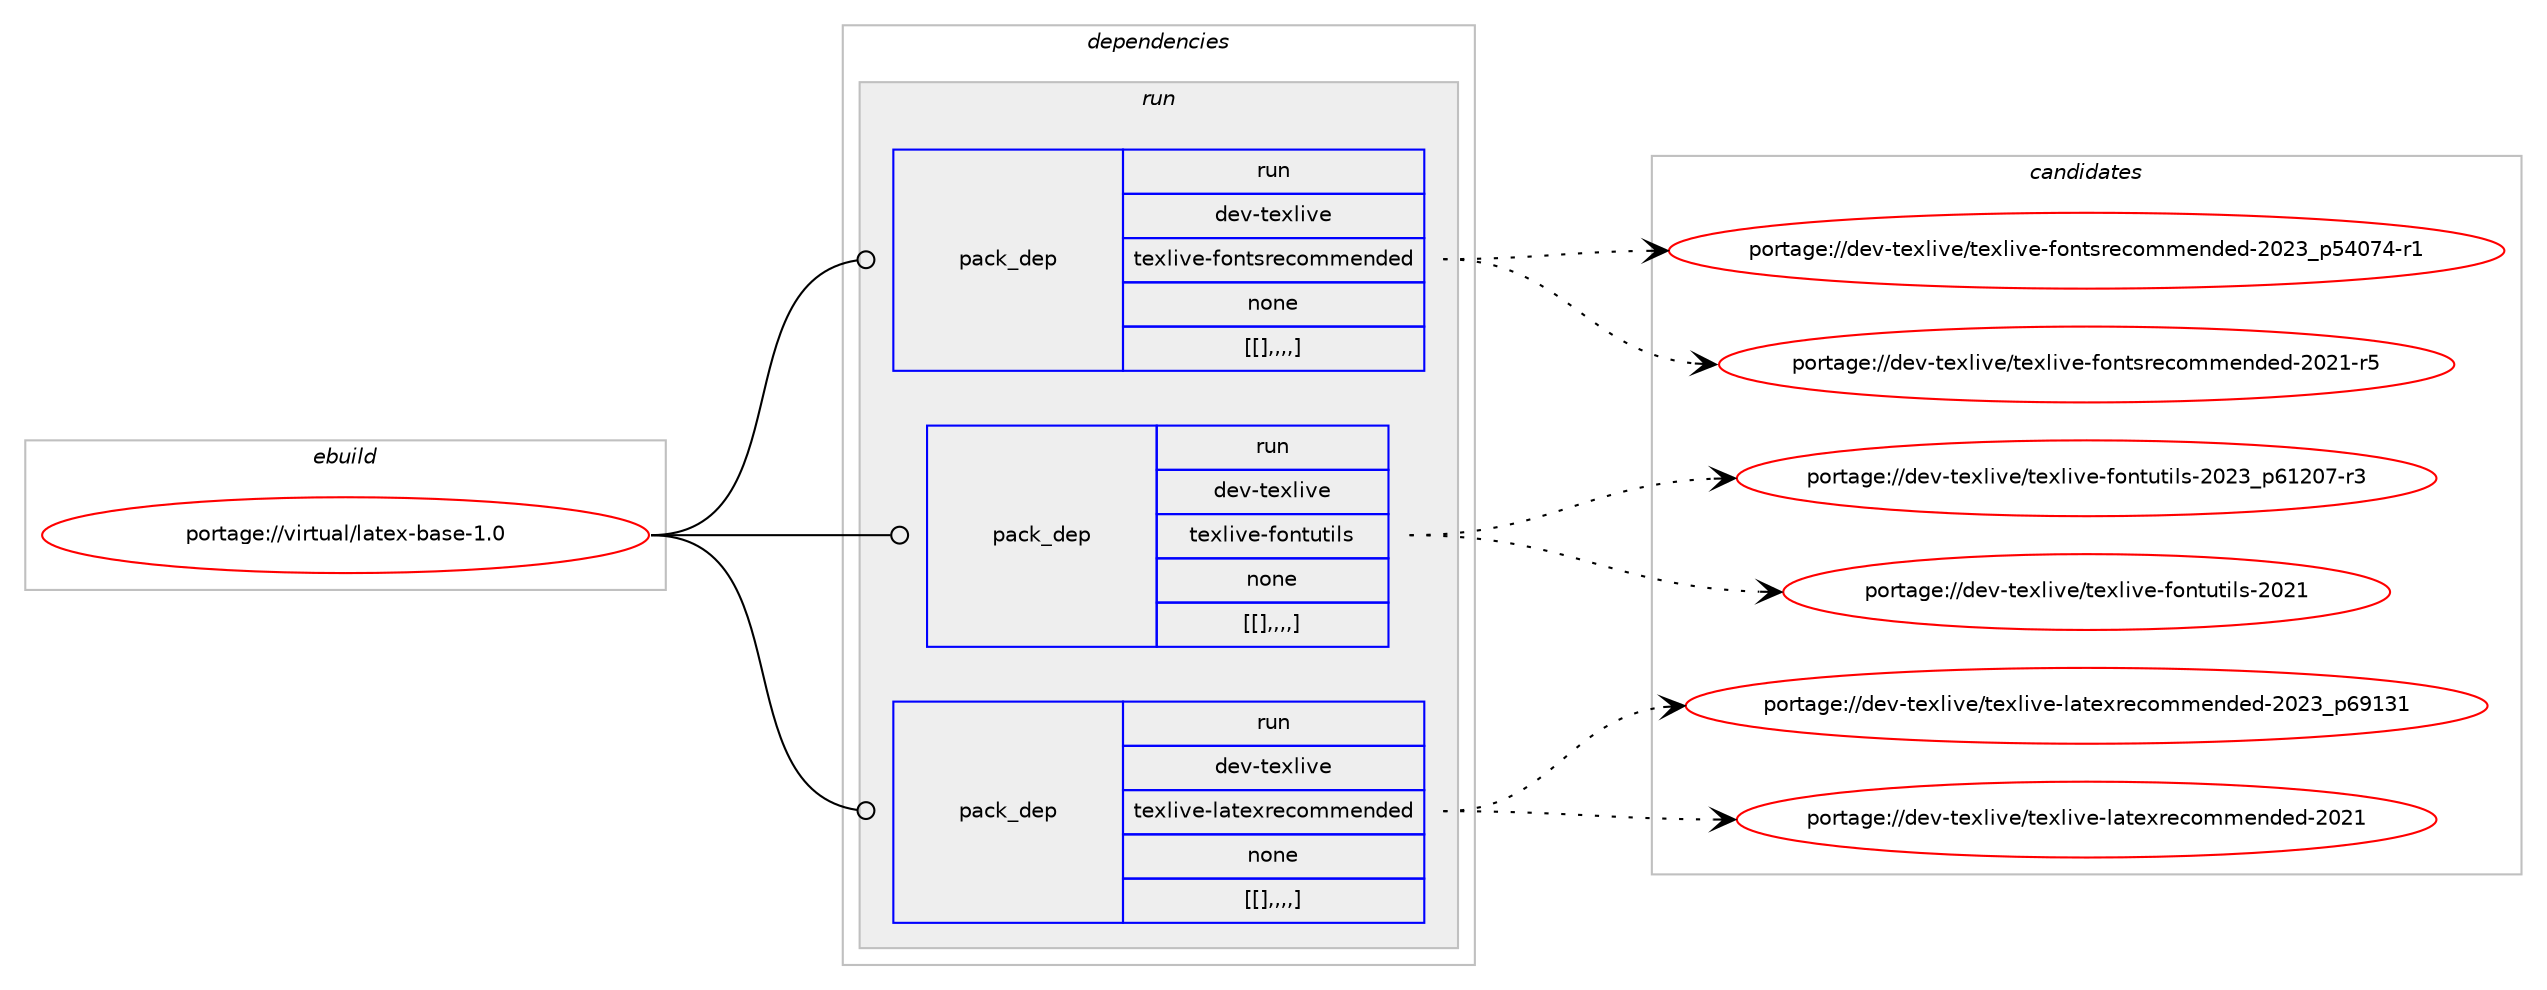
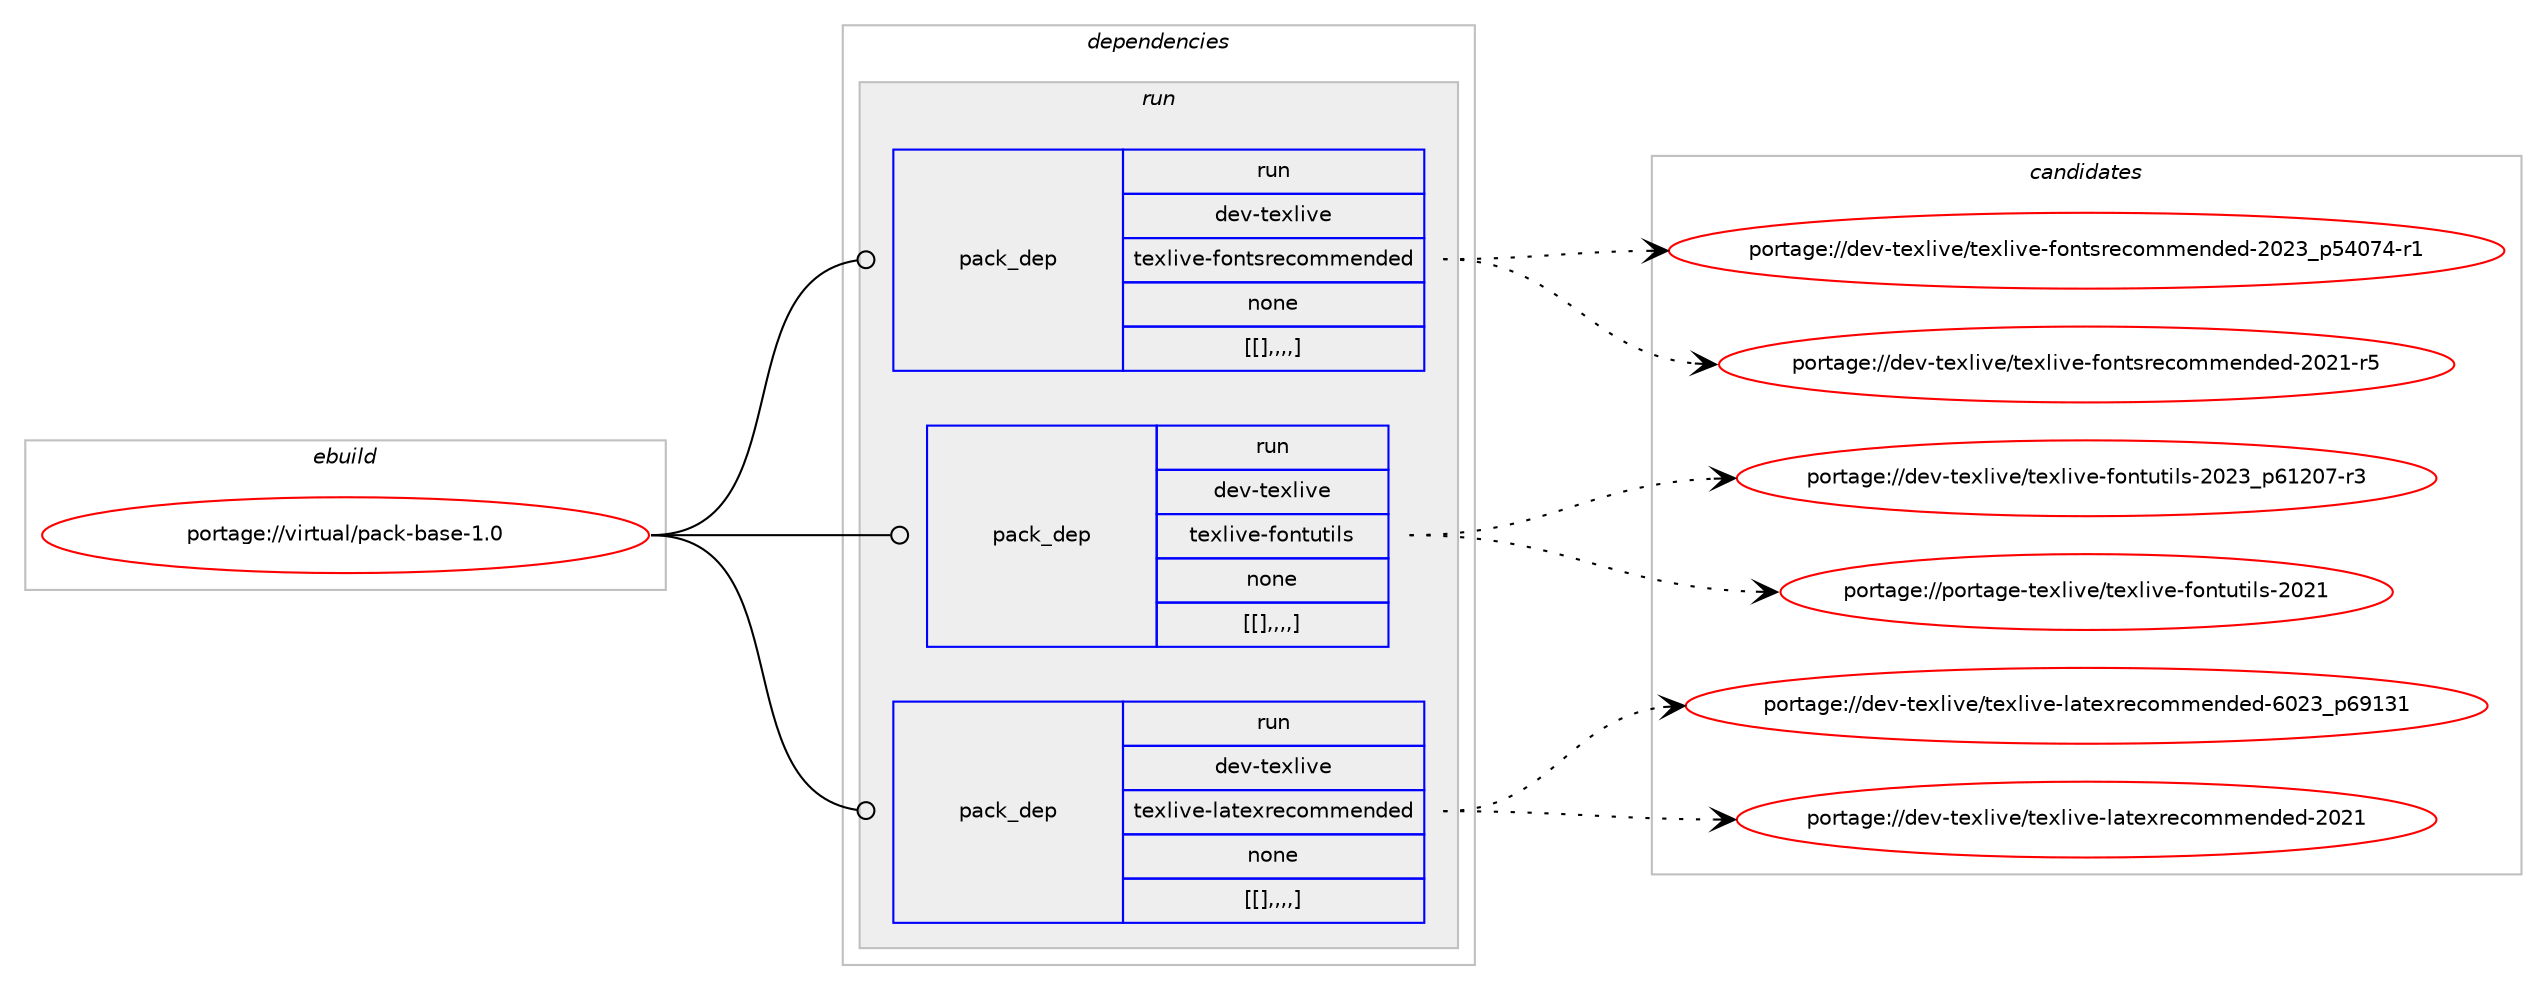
(346, 535) -> (346, 535)
(2087, 592) -> (2087, 592)
(2087, 706) -> (2087, 706)
